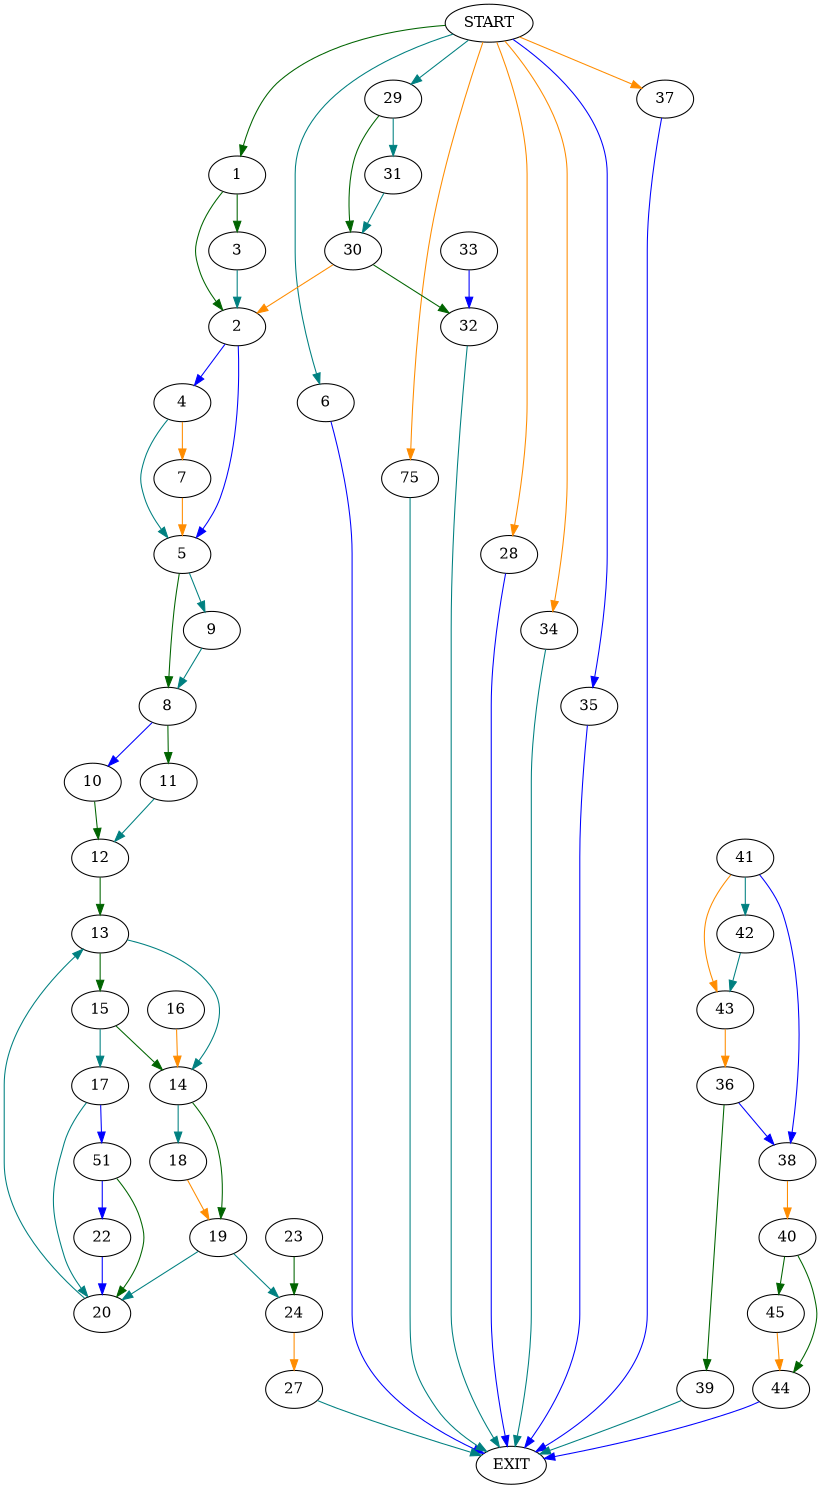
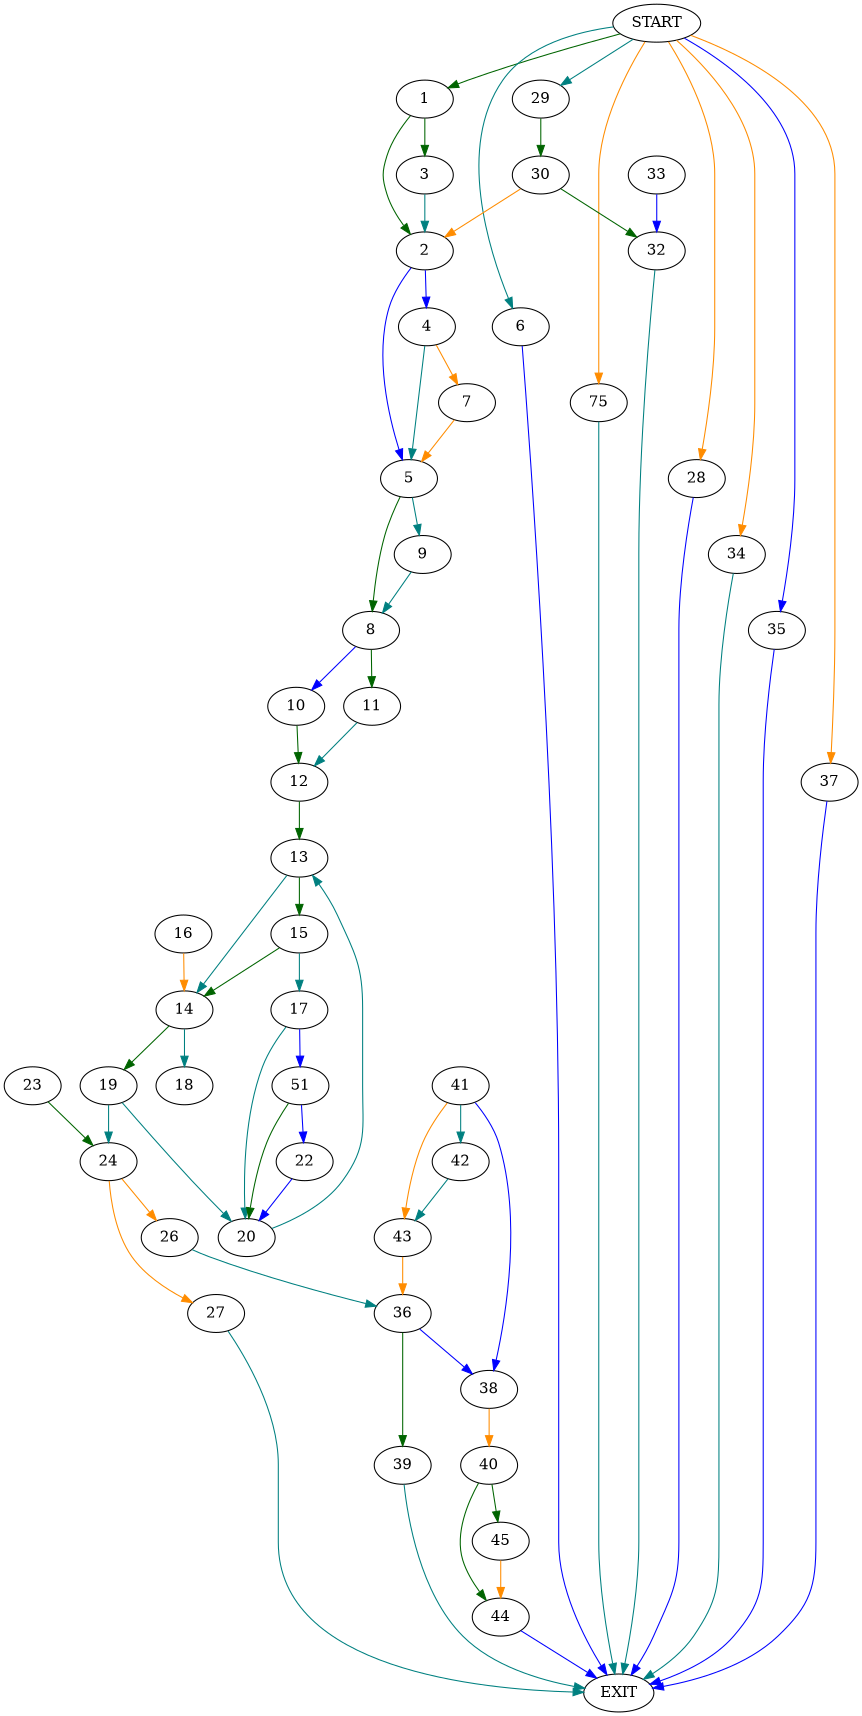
(393, 175) -> none
(196, 1195) -> none
none -> (170, 1238)
